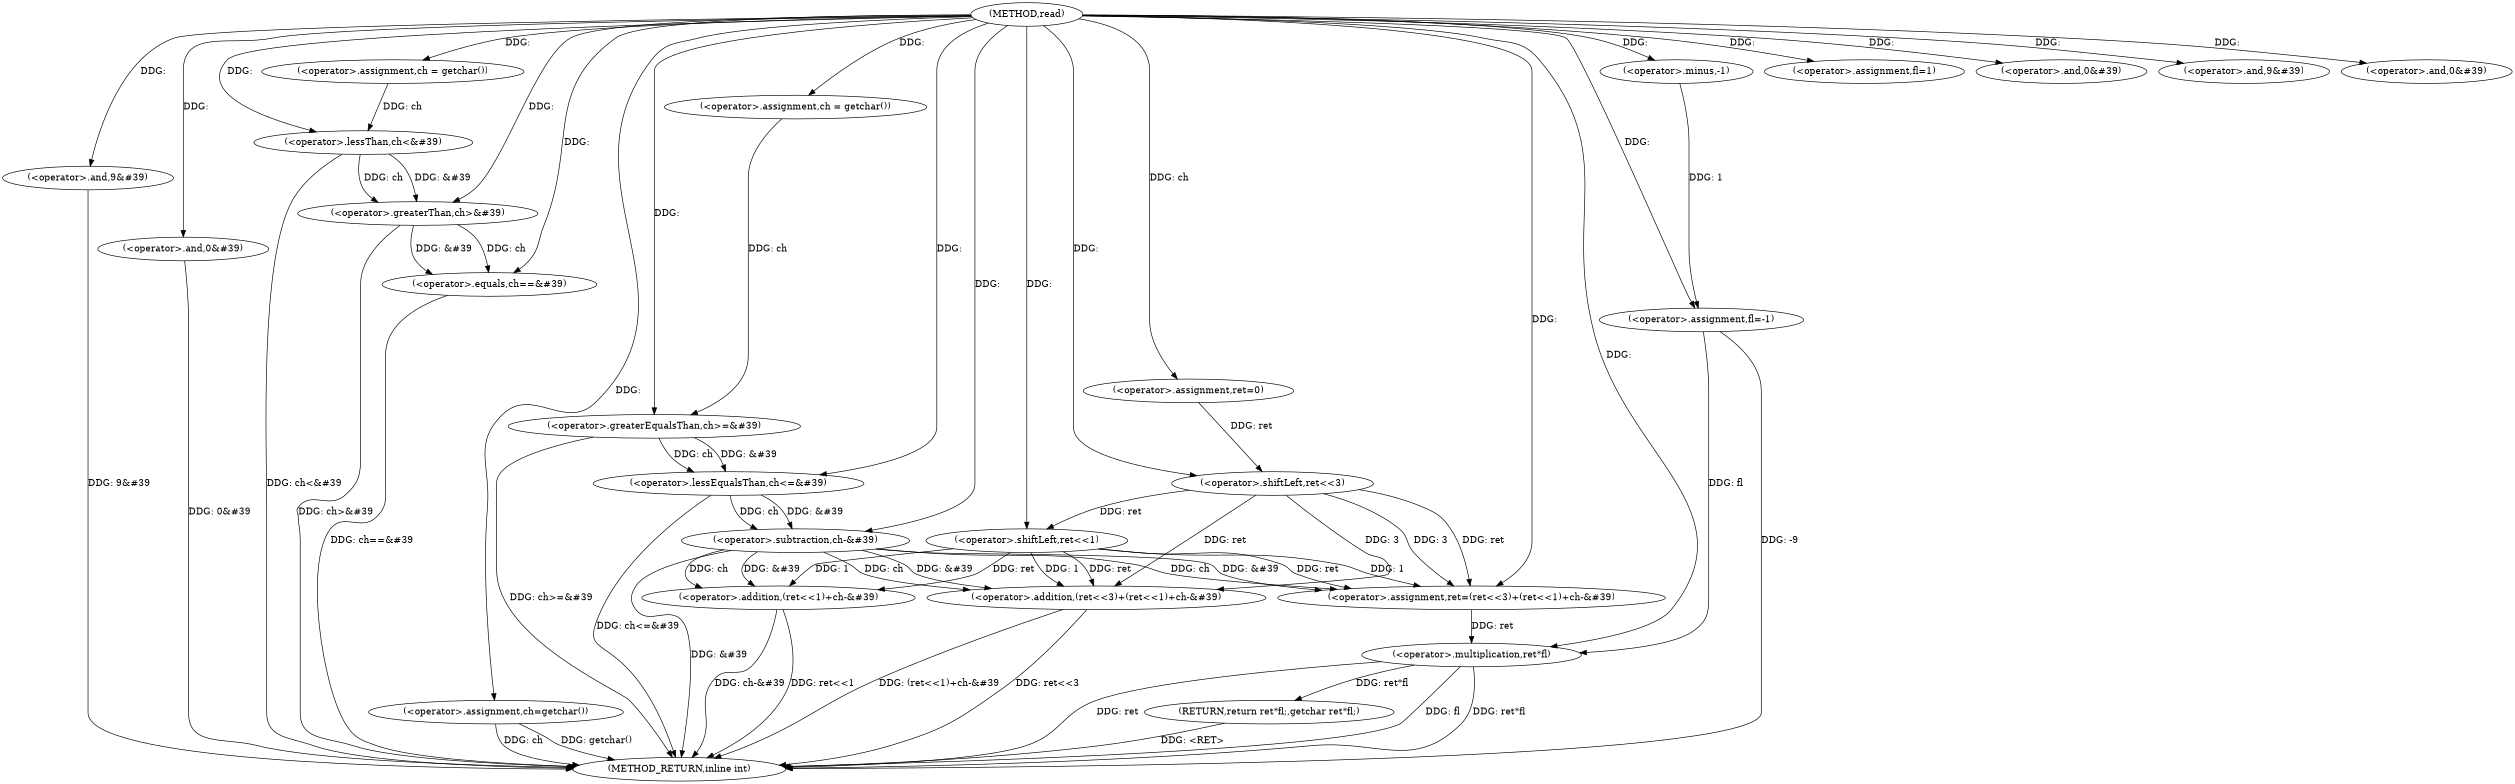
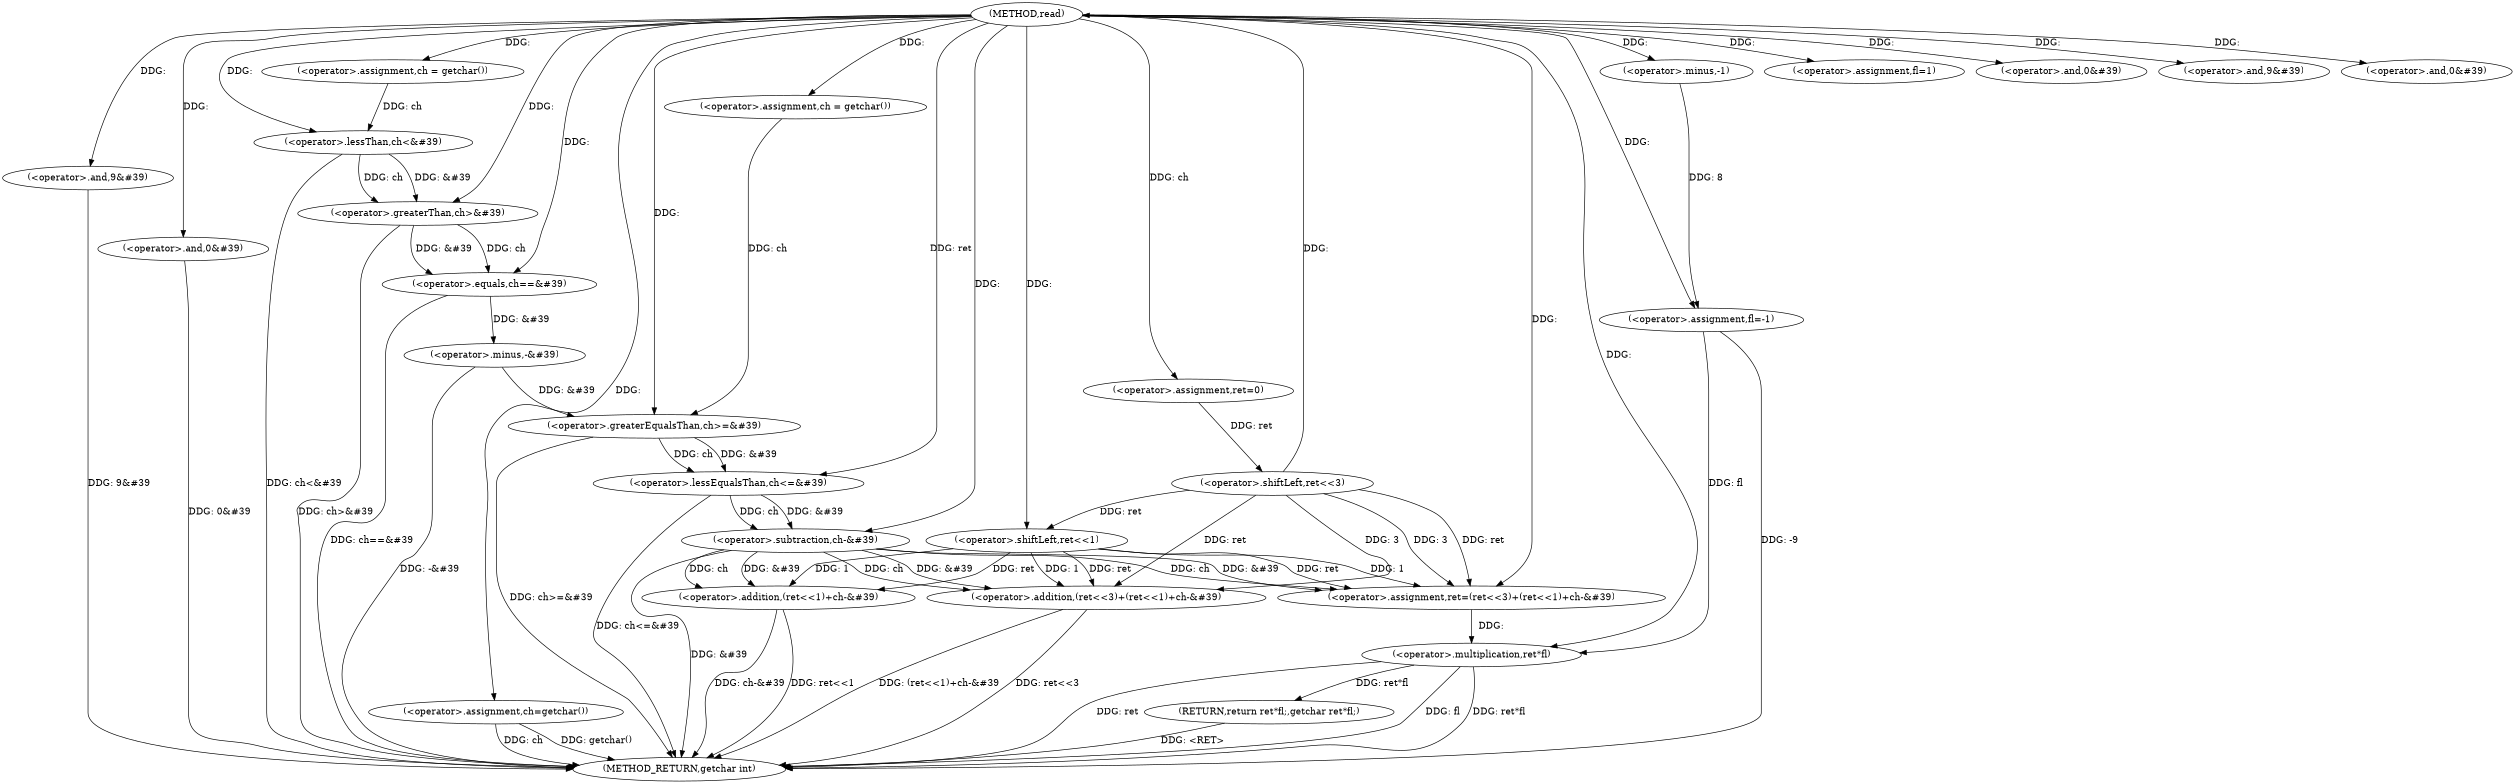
(1706, 178) -> (1706, 178)
(951, 249) -> (951, 249)
(1073, 287) -> (1303, 158)
none -> (495, 355)
(1493, 626) -> (1493, 626)
(679, 769) -> (679, 769)
